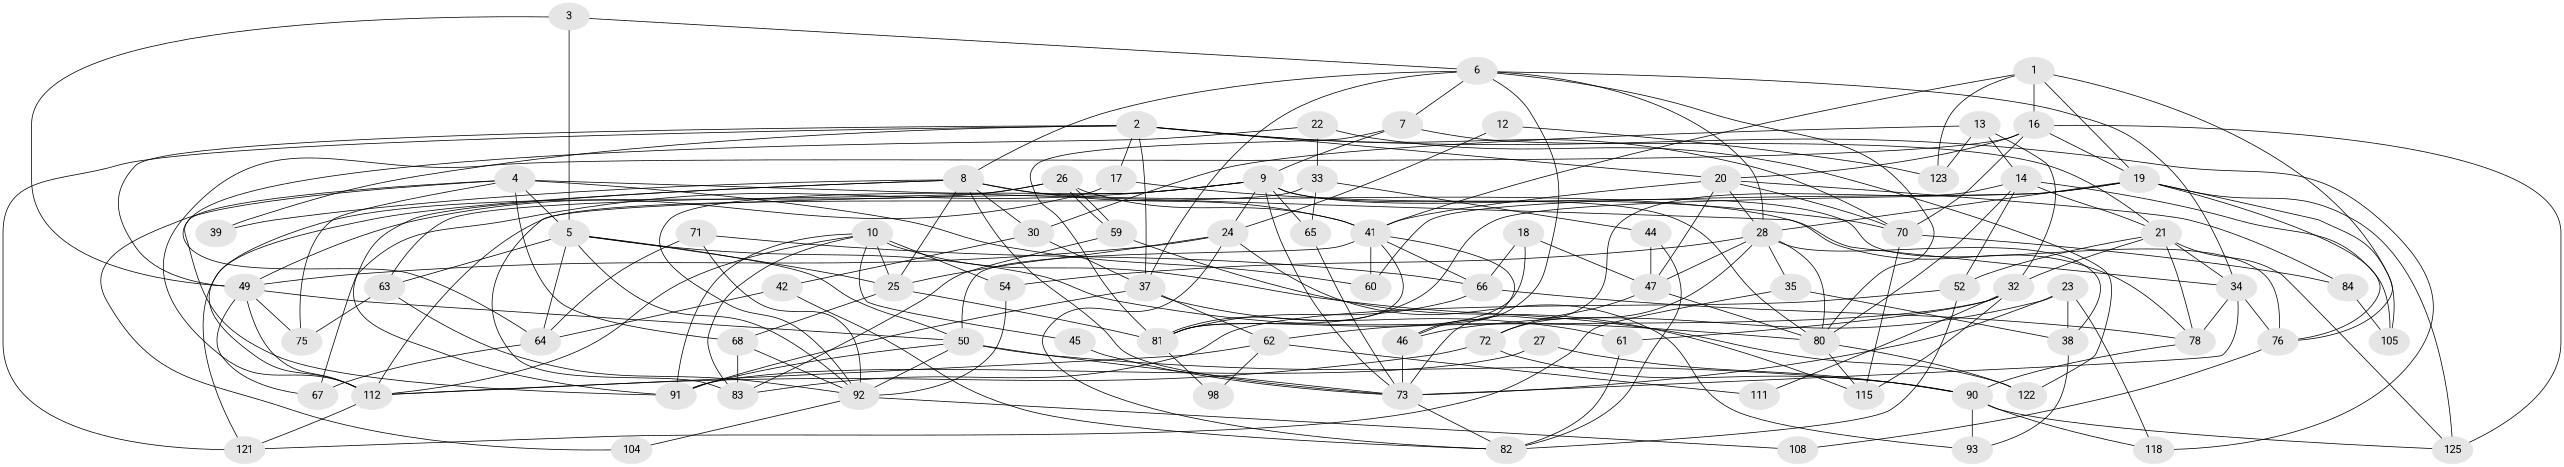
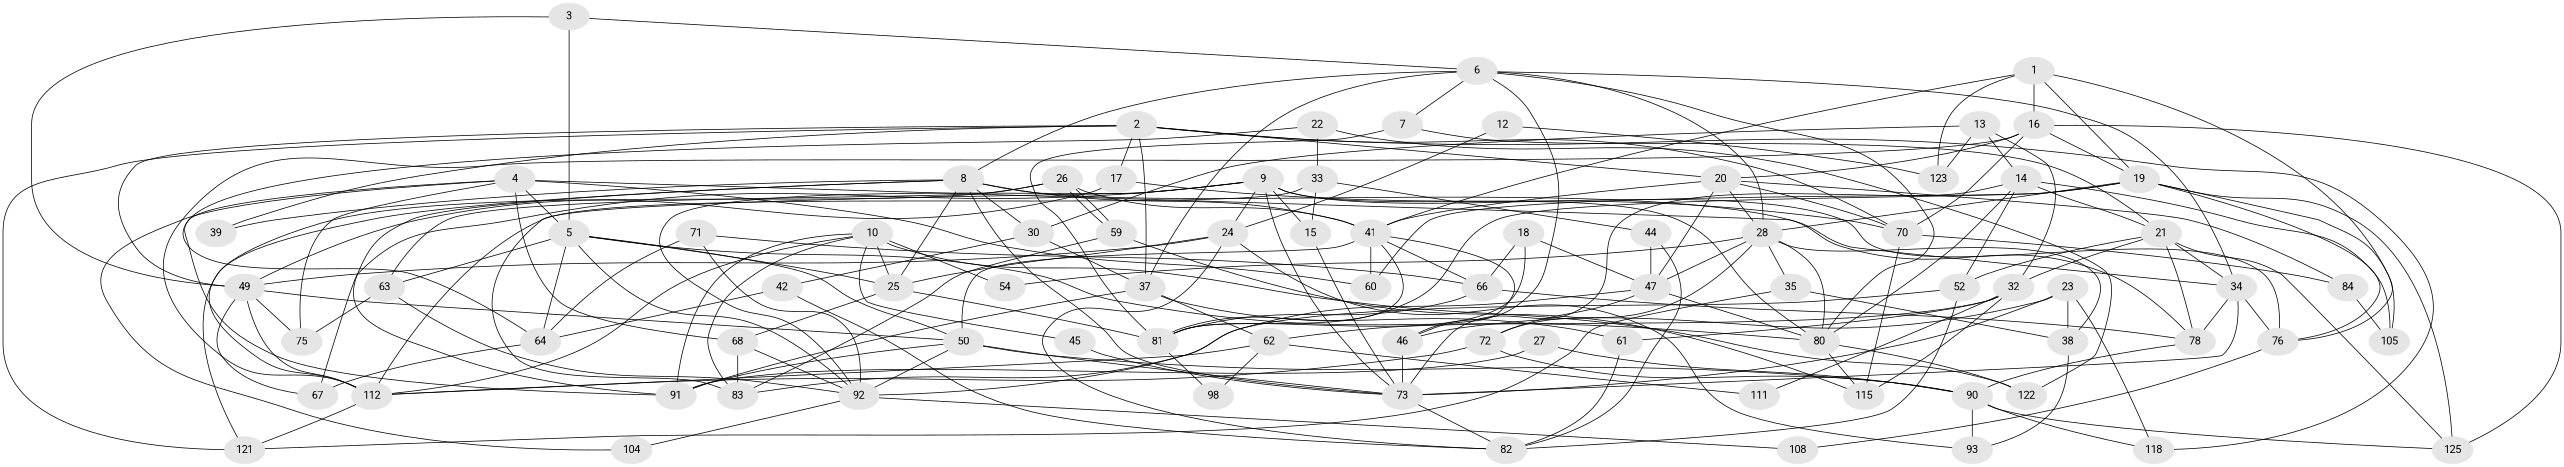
(1334, 149) -> none
(1311, 233) -> (1311, 233)
(984, 362) -> (1251, 326)
